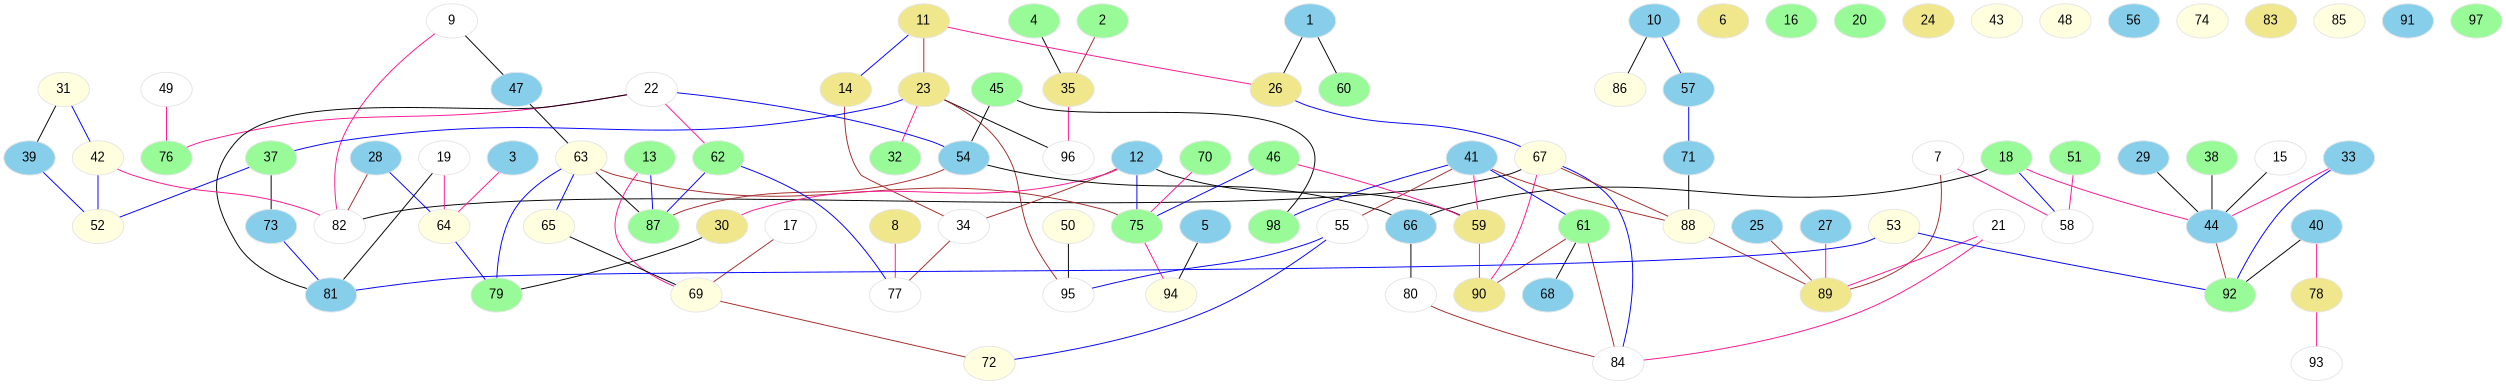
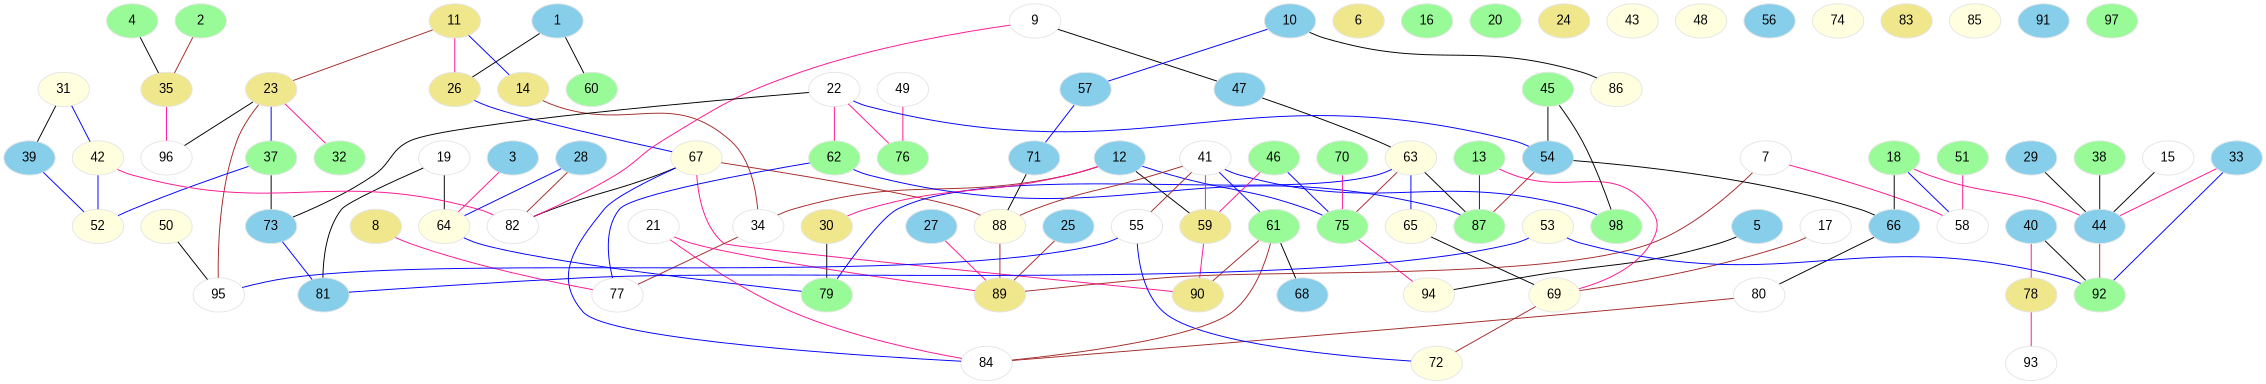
(330, 110) -> (552, 117)
(1472, 158) -> (1205, 158)
(444, 192) -> (444, 192)
